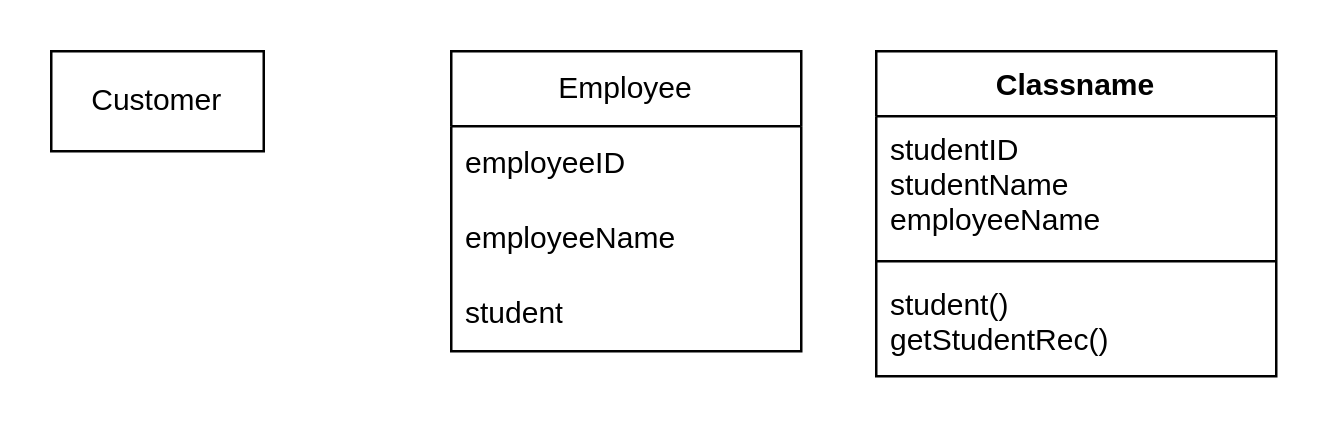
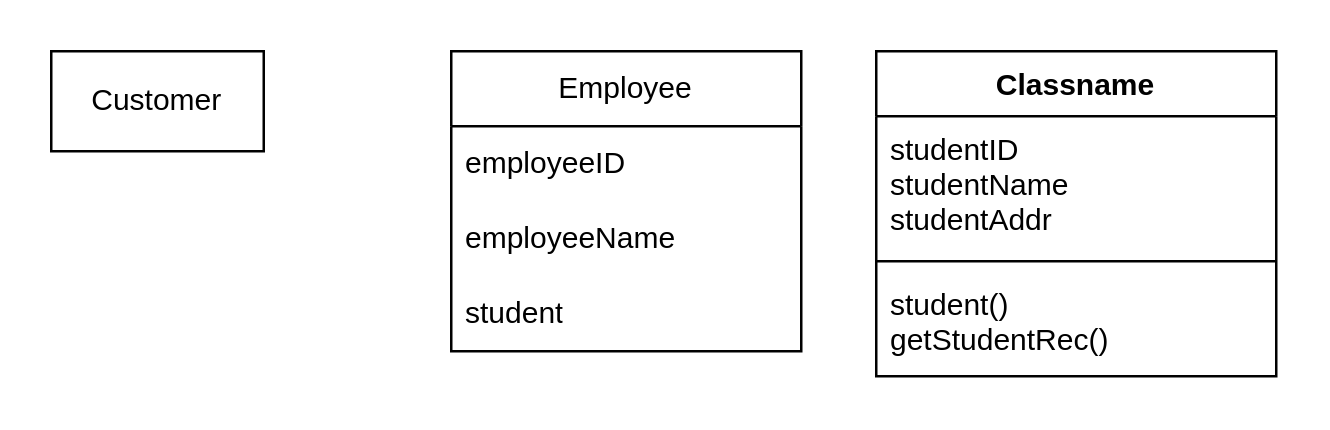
(966, 150) -> (966, 150)
